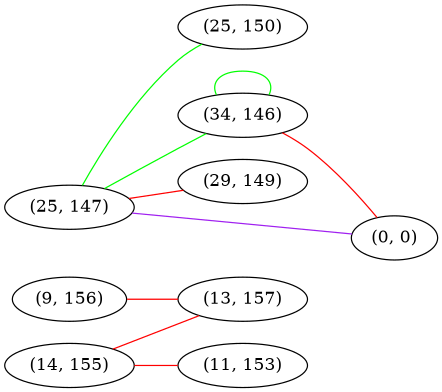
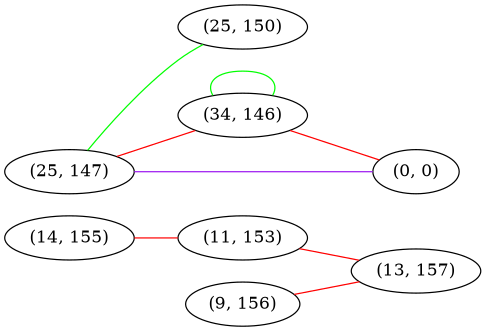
(155, 161) -> (156, 143)
(243, 182) -> none
(156, 332) -> (329, 254)
